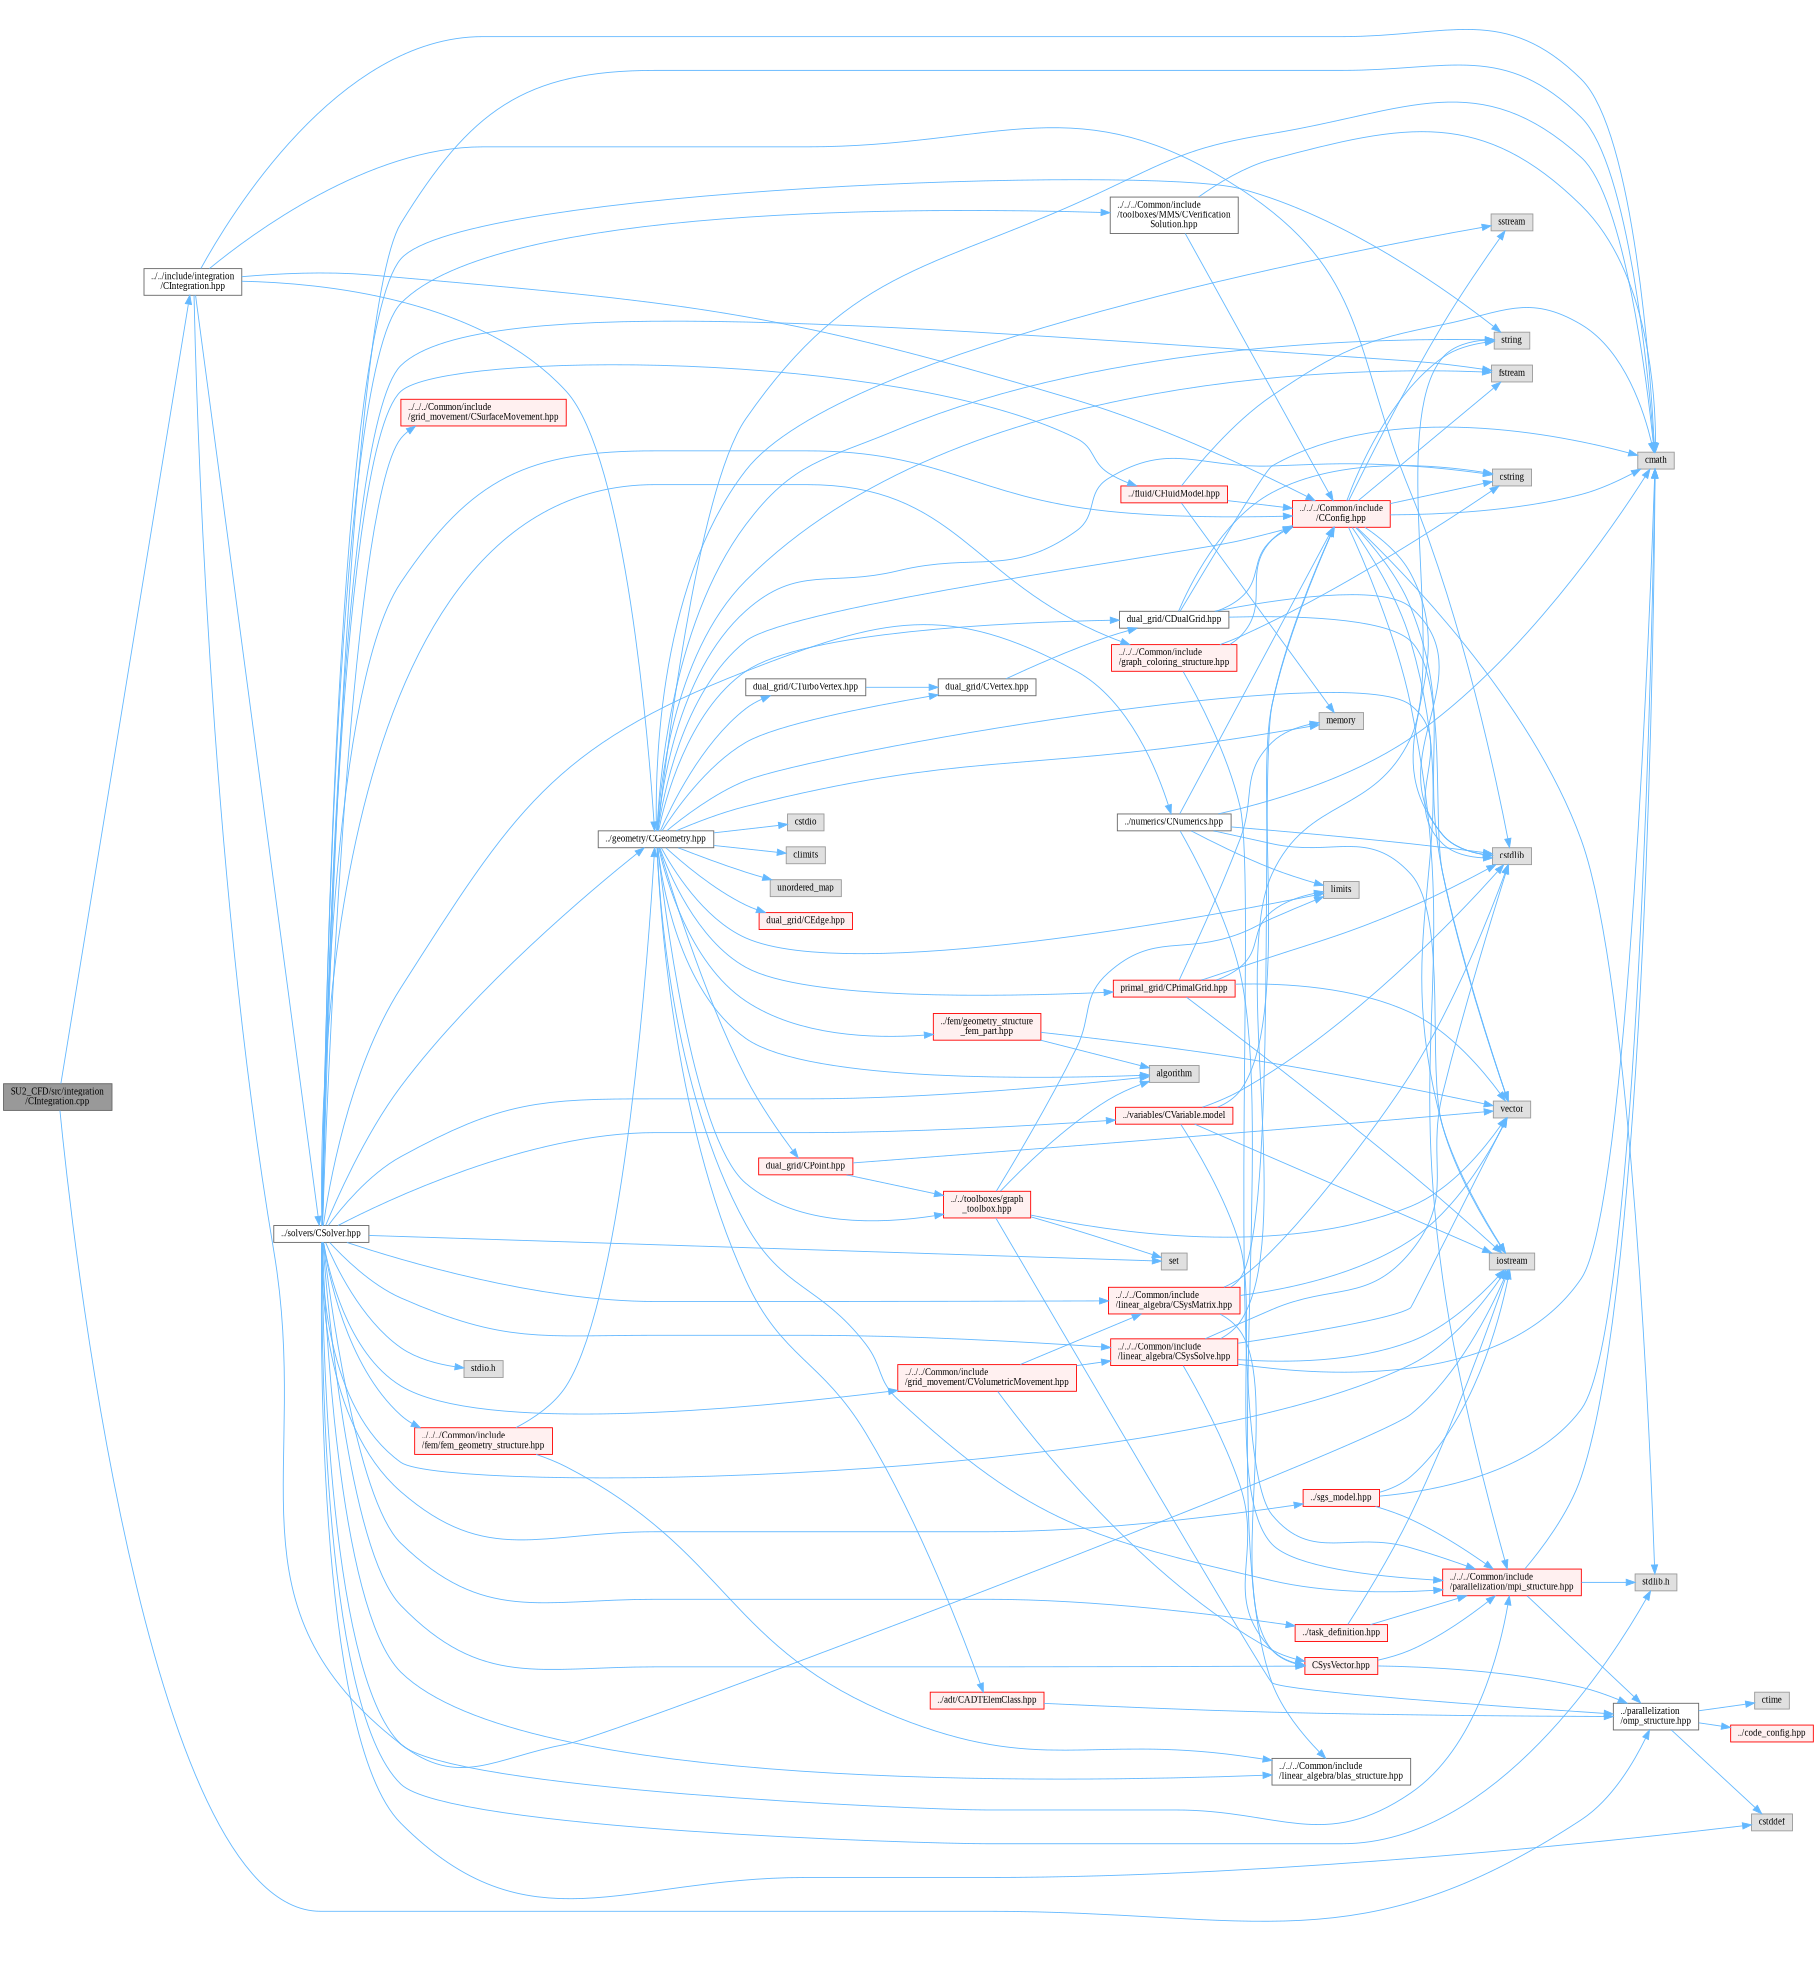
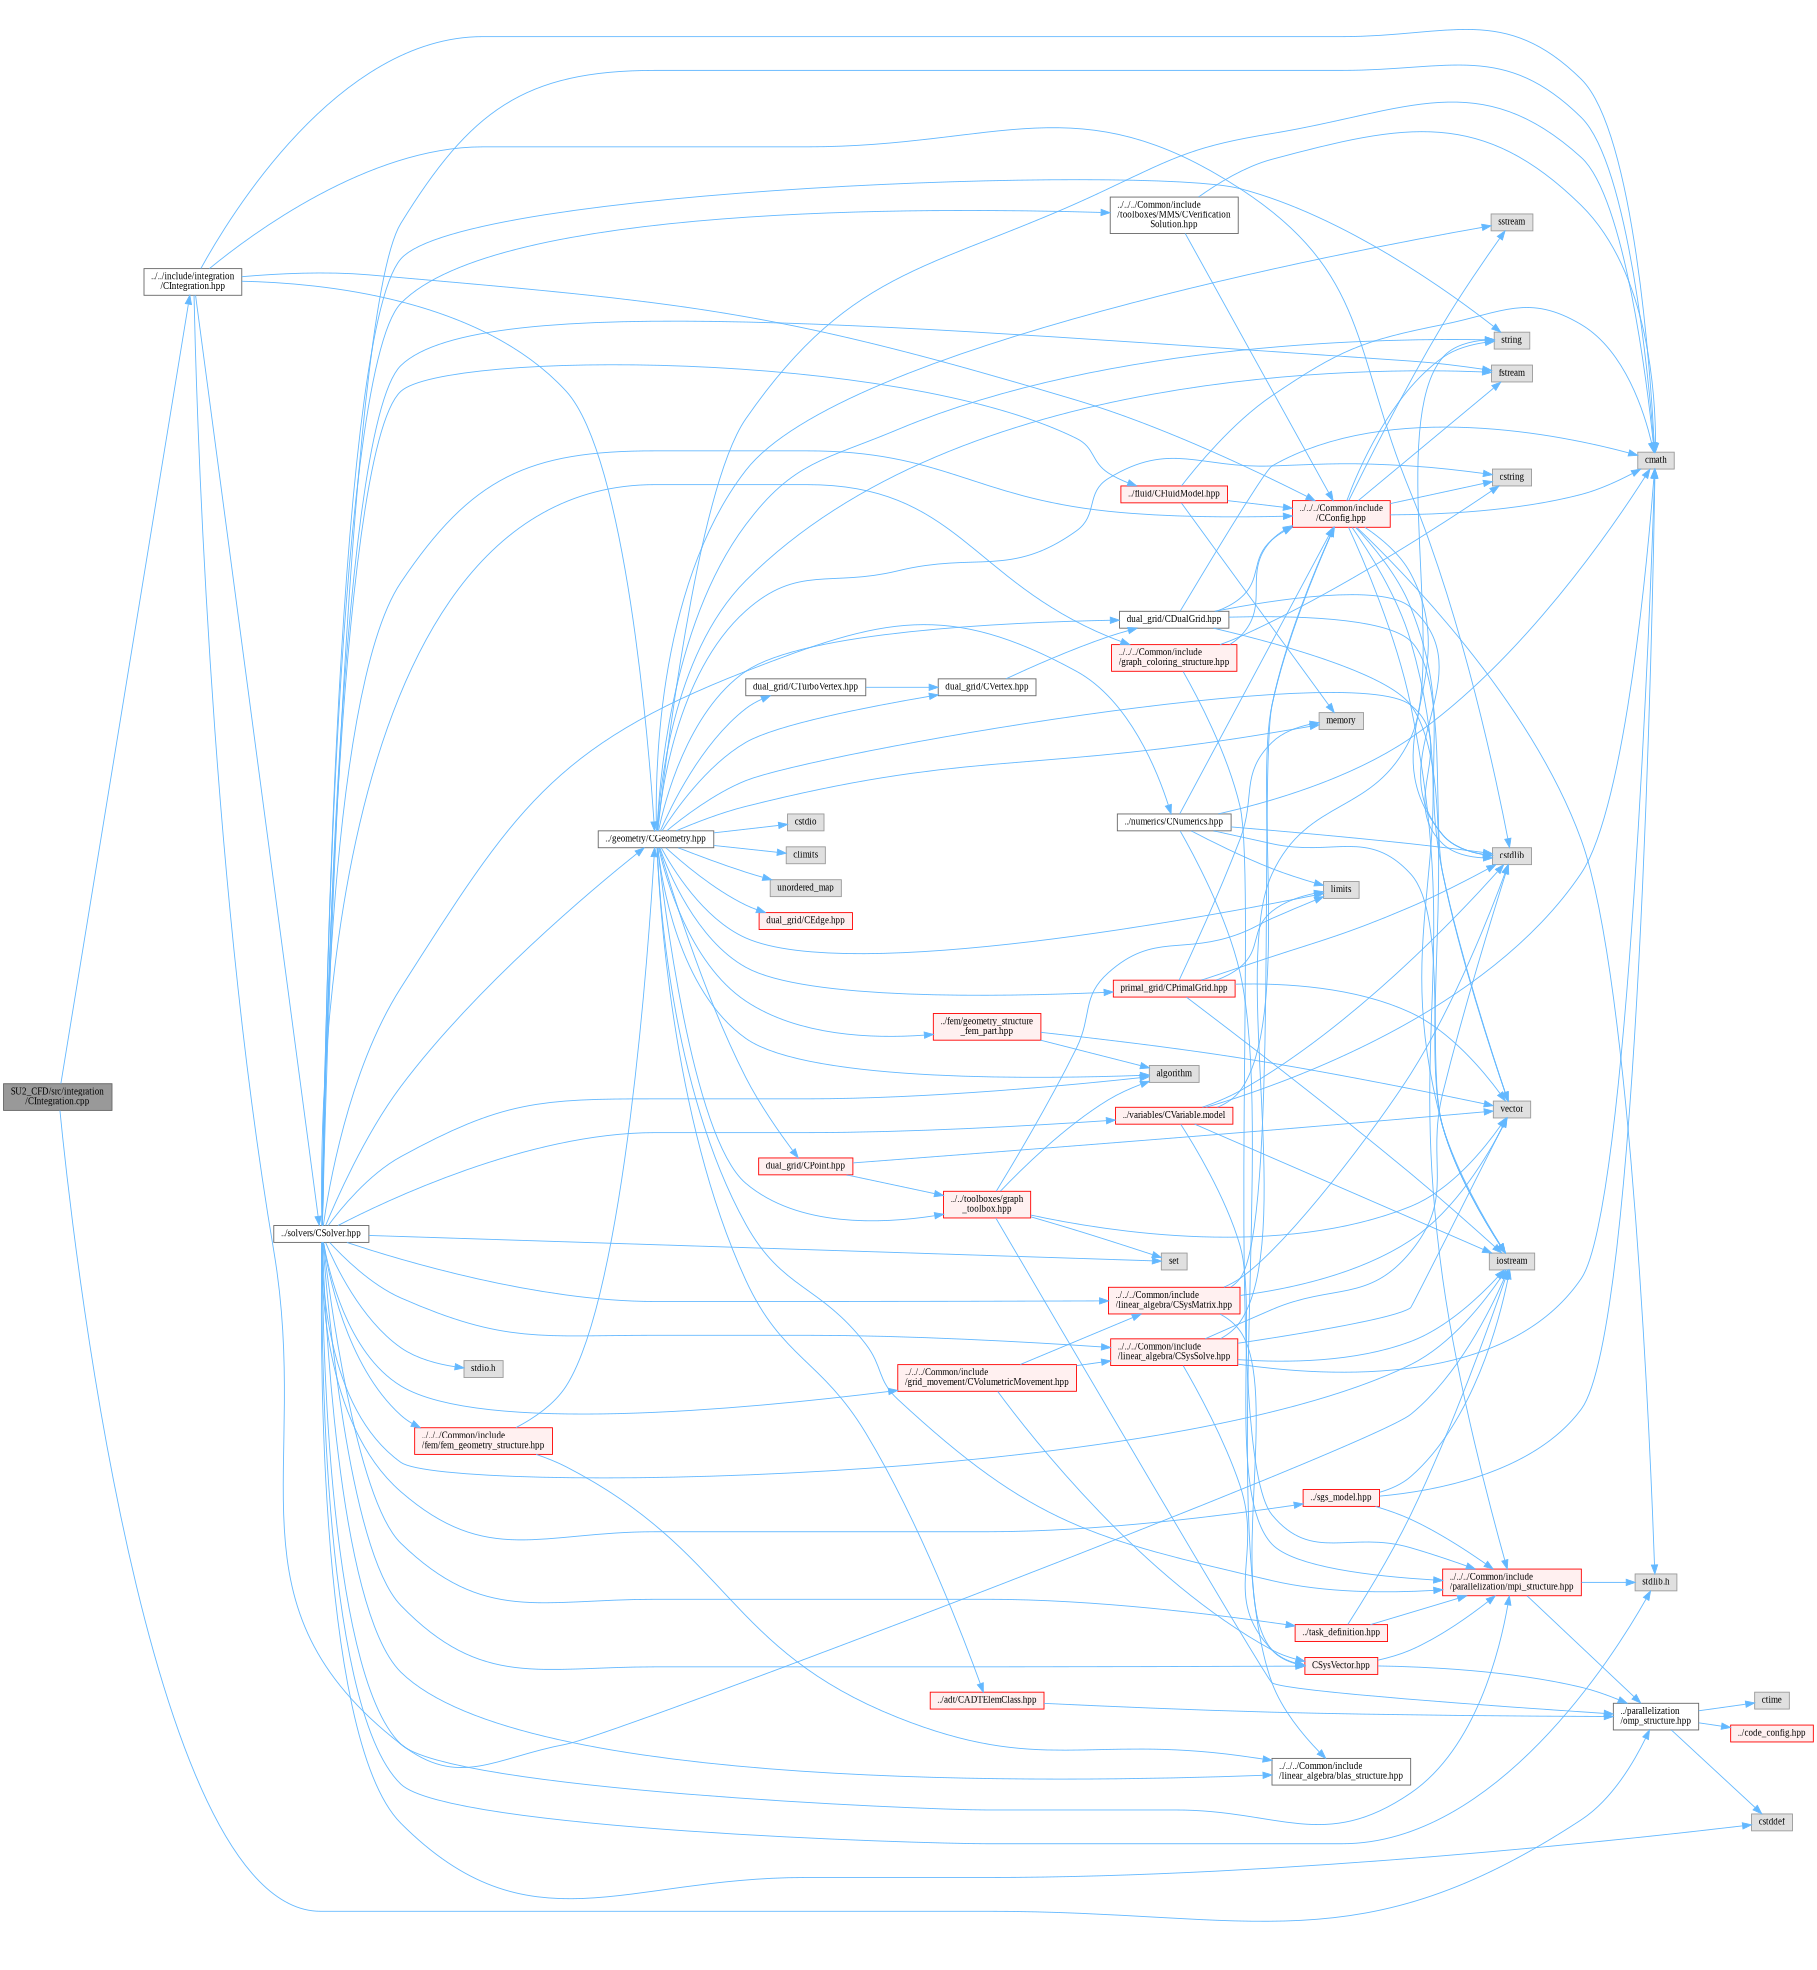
(484, 413) -> none
(1301, 480) -> (1395, 691)
(908, 597) -> none
(1613, 1311) -> (1567, 891)
